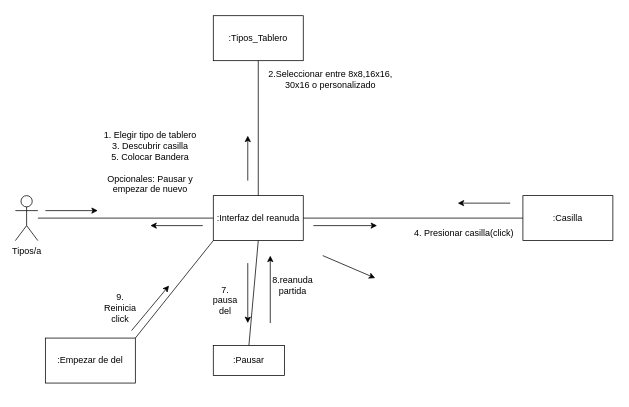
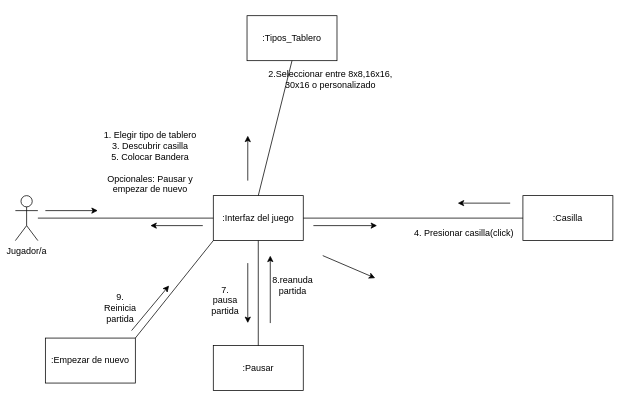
(258, 38) -> (292, 38)
(258, 218) -> (258, 218)
(27, 251) -> (27, 251)
(225, 300) -> (225, 300)
(120, 308) -> (120, 308)
(90, 360) -> (90, 360)
(249, 360) -> (258, 368)
